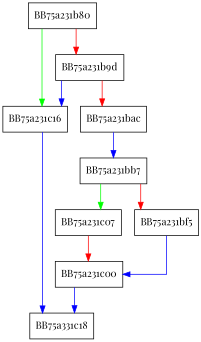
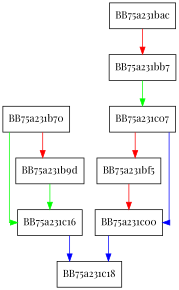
(62, 16) -> (36, 119)
(62, 90) -> (50, 193)
(102, 90) -> none
(113, 141) -> (143, 38)
(141, 193) -> (135, 141)
(88, 245) -> (169, 178)
(167, 273) -> (129, 193)
(62, 326) -> (89, 274)
